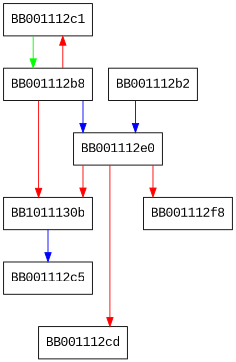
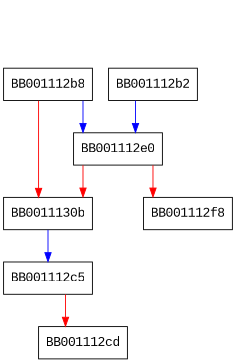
(48, 20) -> none
(48, 214) -> (48, 214)
(110, 241) -> (65, 306)
